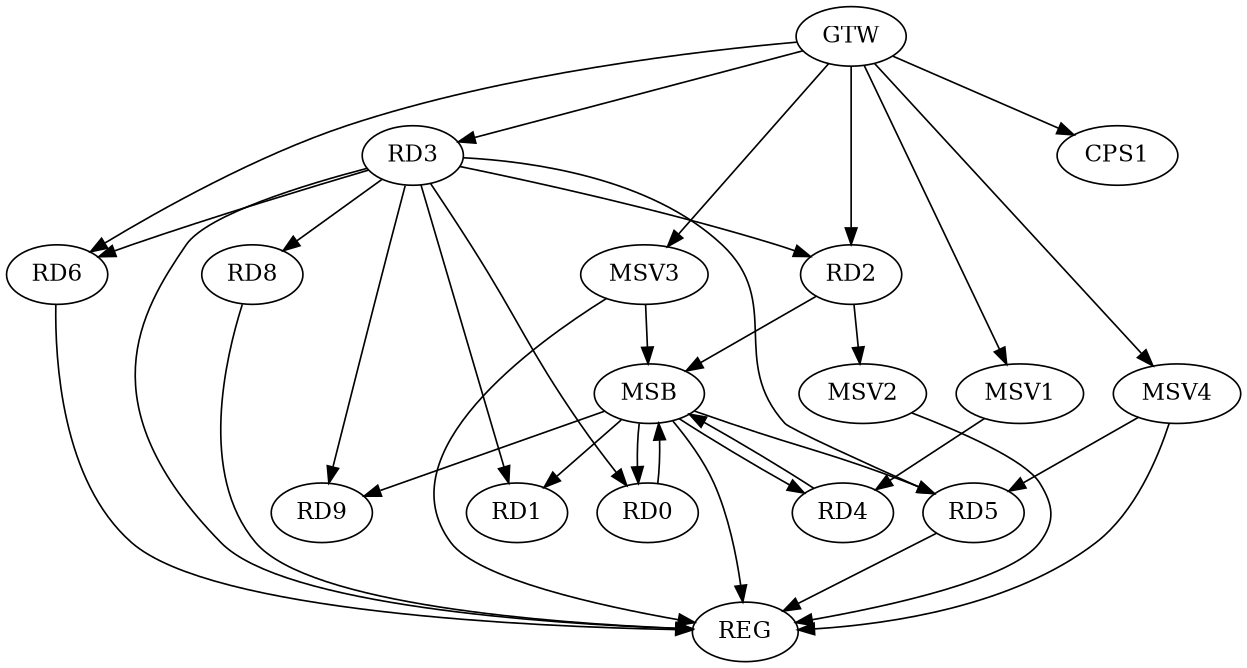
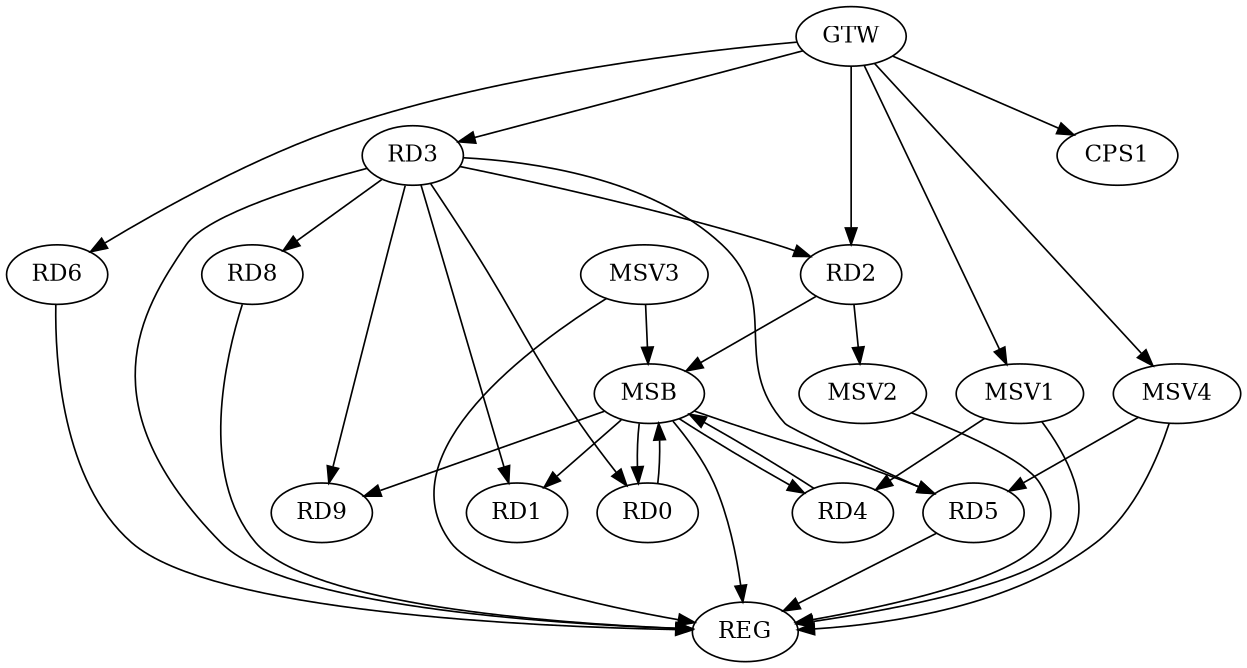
(754, 149) -> none
(190, 225) -> none
none -> (1009, 577)
